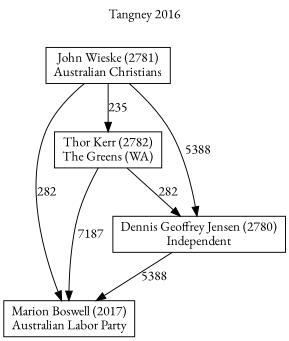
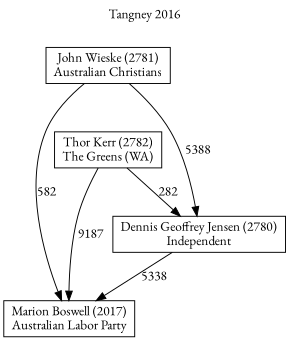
(108, 103) -> none
(47, 192) -> (47, 192)
(91, 234) -> (91, 234)
(155, 277) -> (155, 277)
